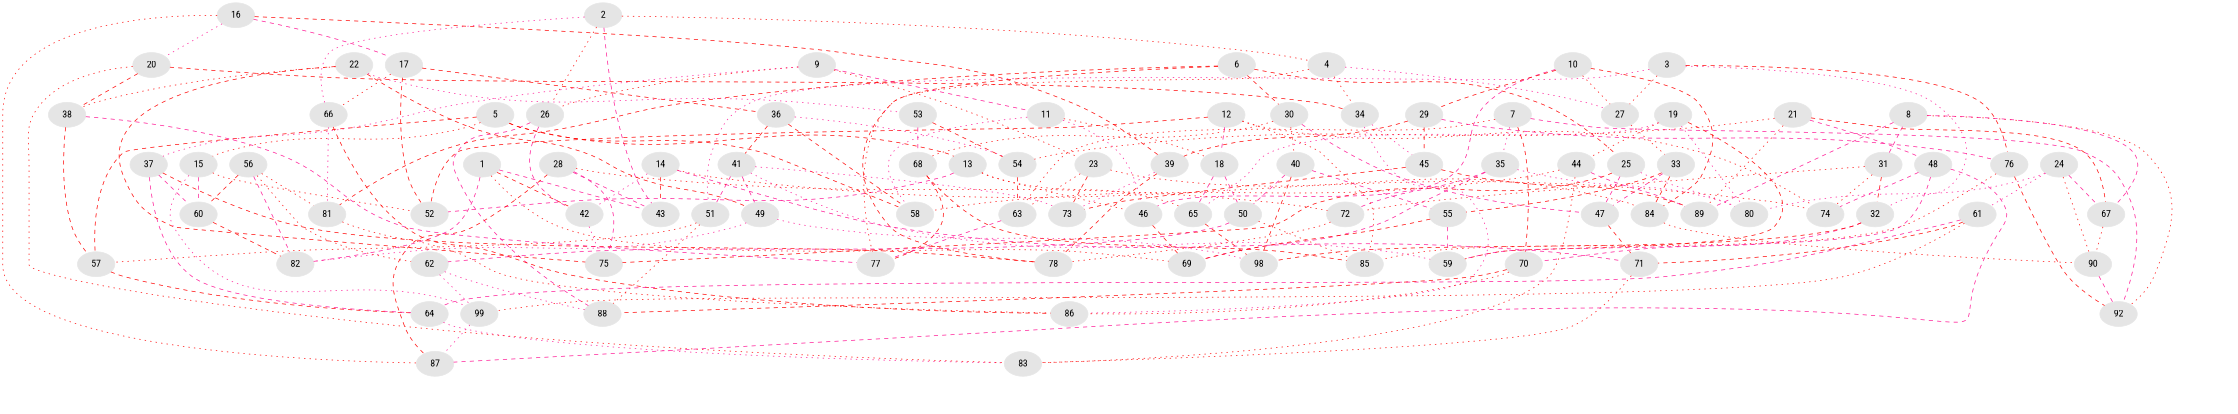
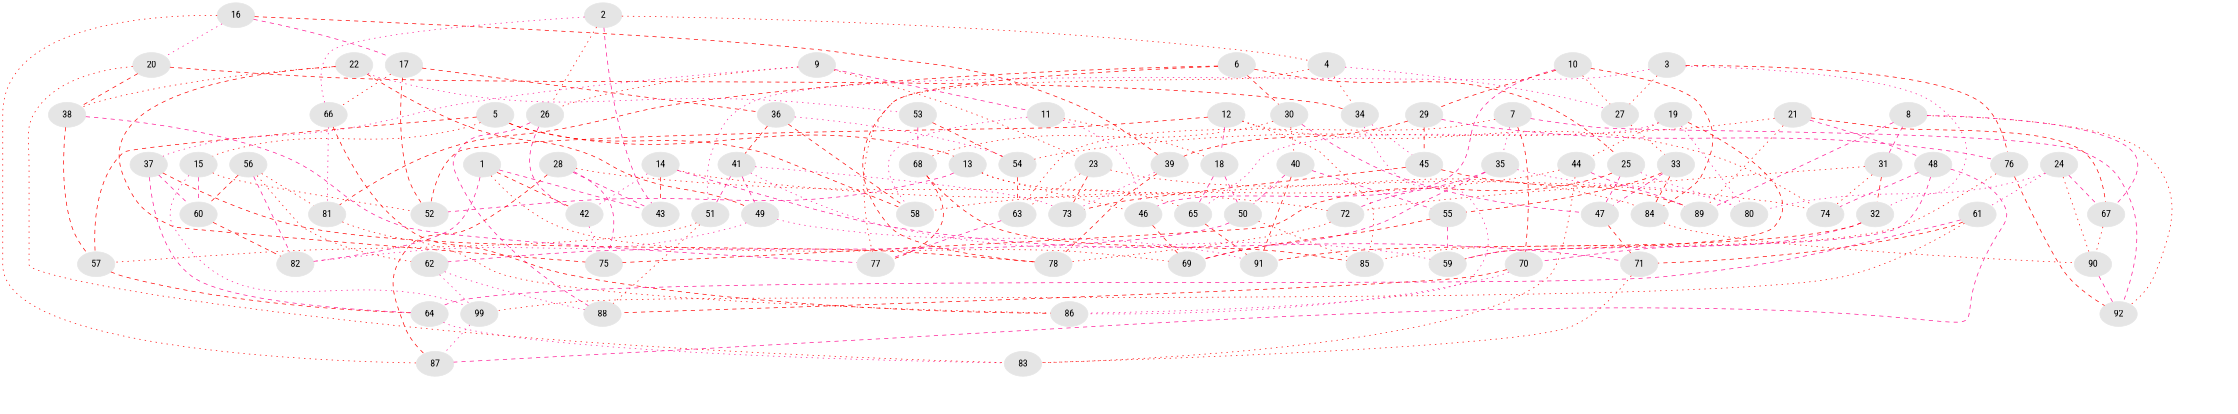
(1259, 264) -> (1259, 264)
(1300, 306) -> (1300, 306)
